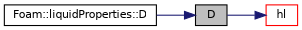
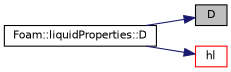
(241, 15) -> (165, 49)
